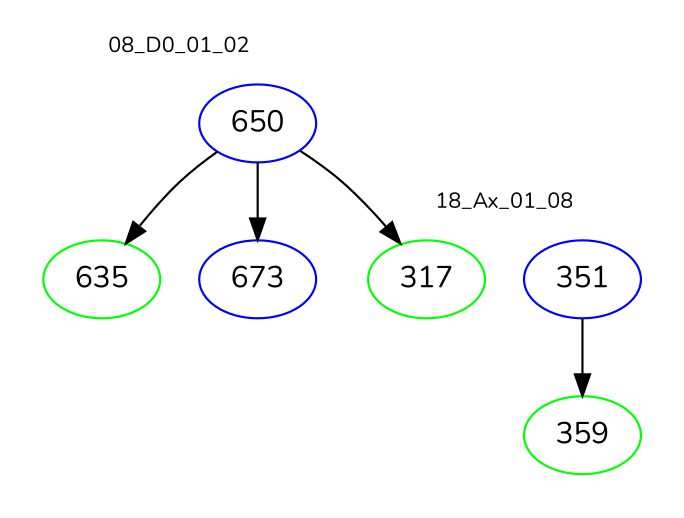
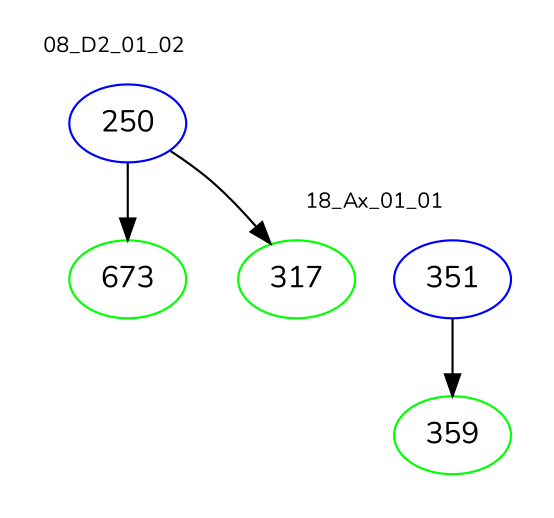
(180, 47) -> (115, 47)
(258, 123) -> (128, 123)
(505, 202) -> (375, 202)
(102, 279) -> none
(258, 279) -> (128, 279)
